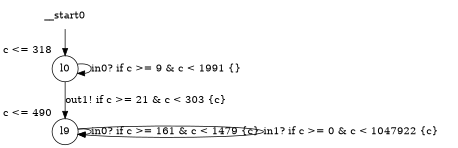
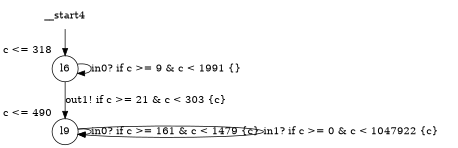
(65, 16) -> (65, 16)
(65, 69) -> (65, 69)
